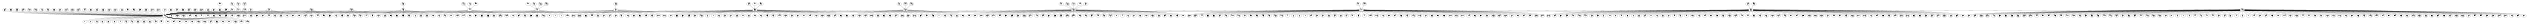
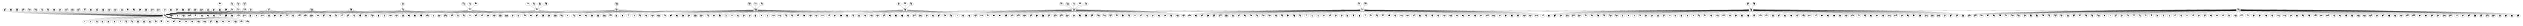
(2383, 16) -> none
